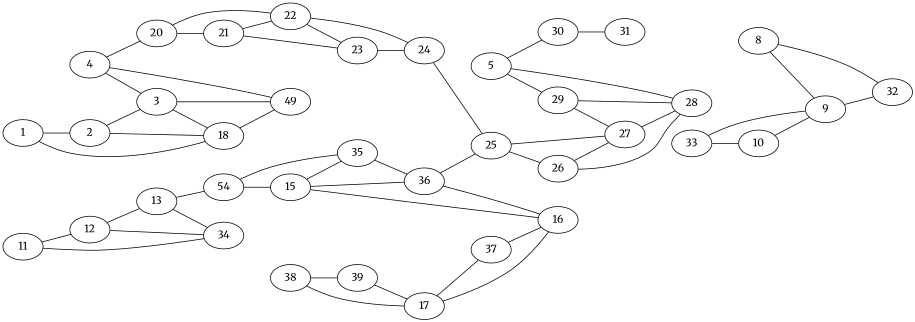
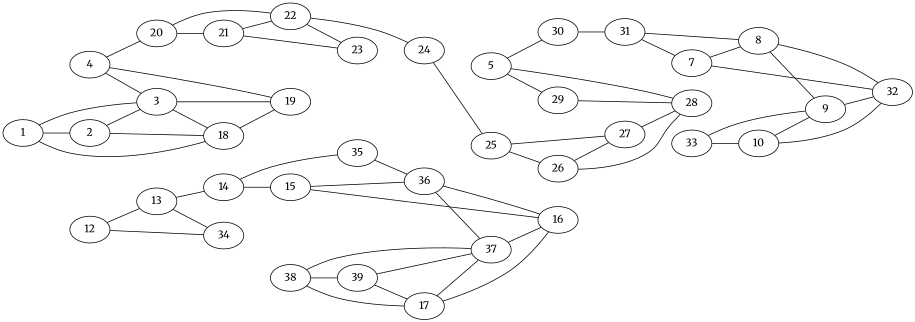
none -> (692, 36)
(391, 51) -> none
none -> (692, 63)
(291, 102) -> (291, 102)
none -> (87, 109)
(592, 117) -> none
none -> (834, 134)
(458, 163) -> (458, 216)
(324, 170) -> none
(224, 187) -> (224, 187)
(23, 247) -> none
none -> (387, 250)
none -> (424, 264)
